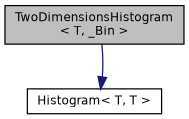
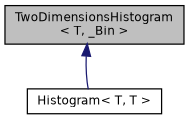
(103, 60) -> (86, 73)
